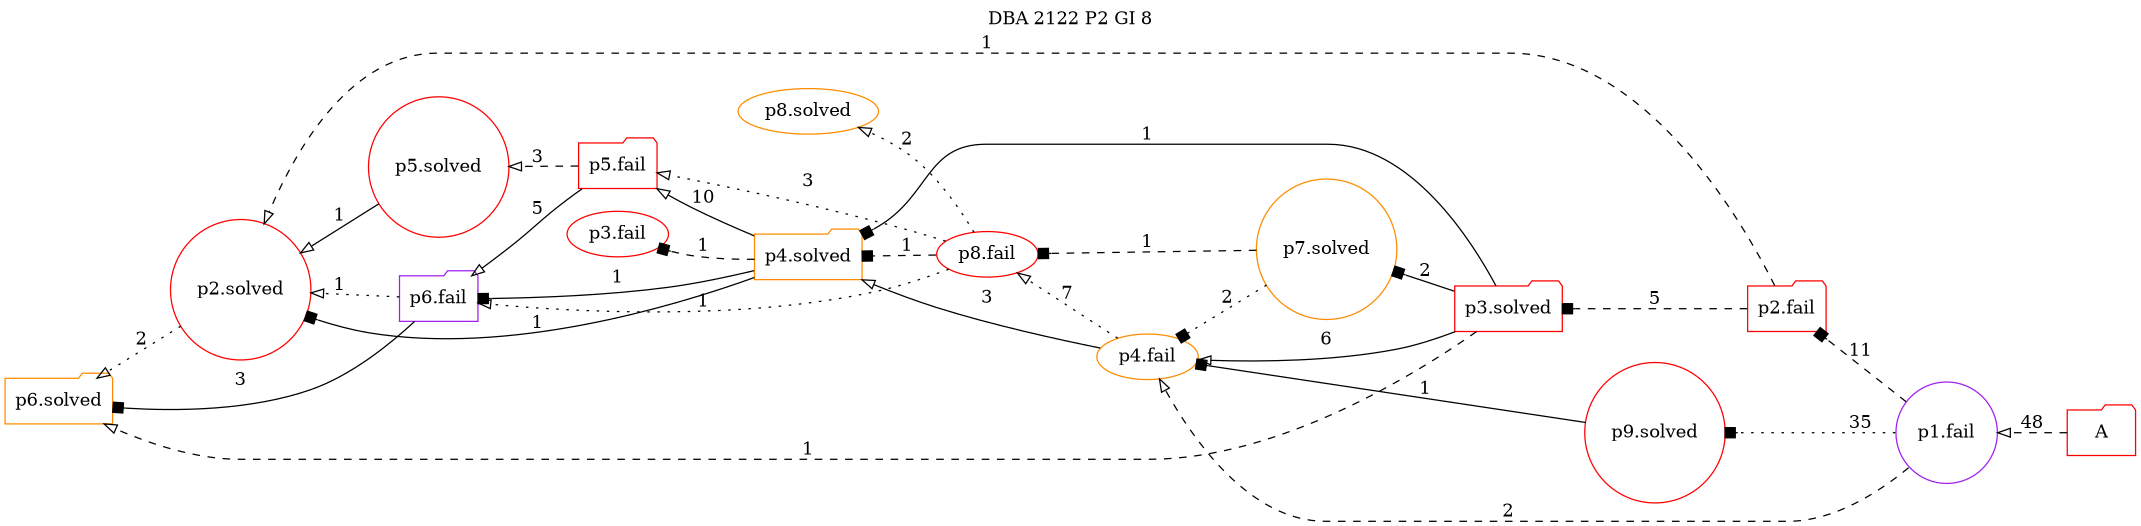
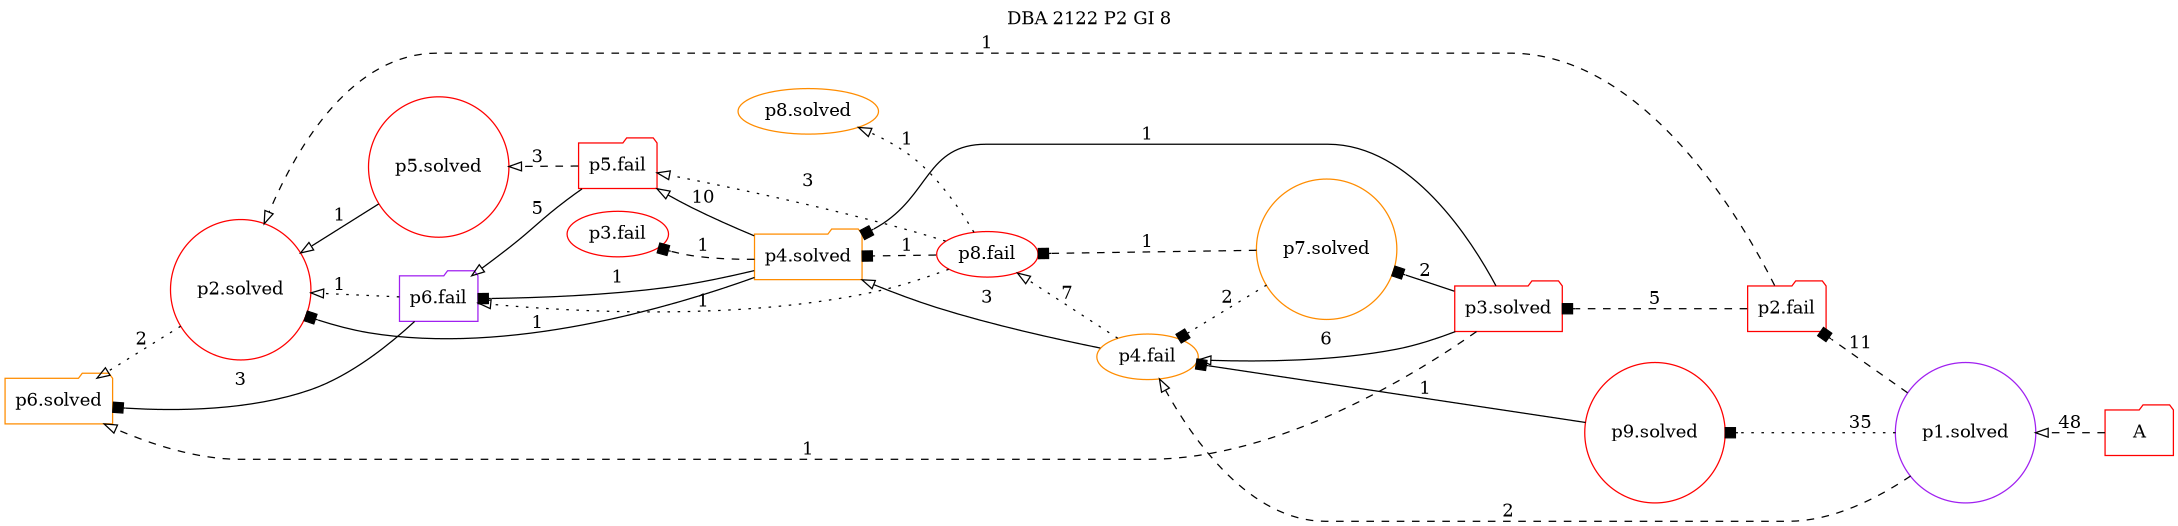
(907, 140) -> (907, 140)
(1947, 433) -> (1966, 433)
